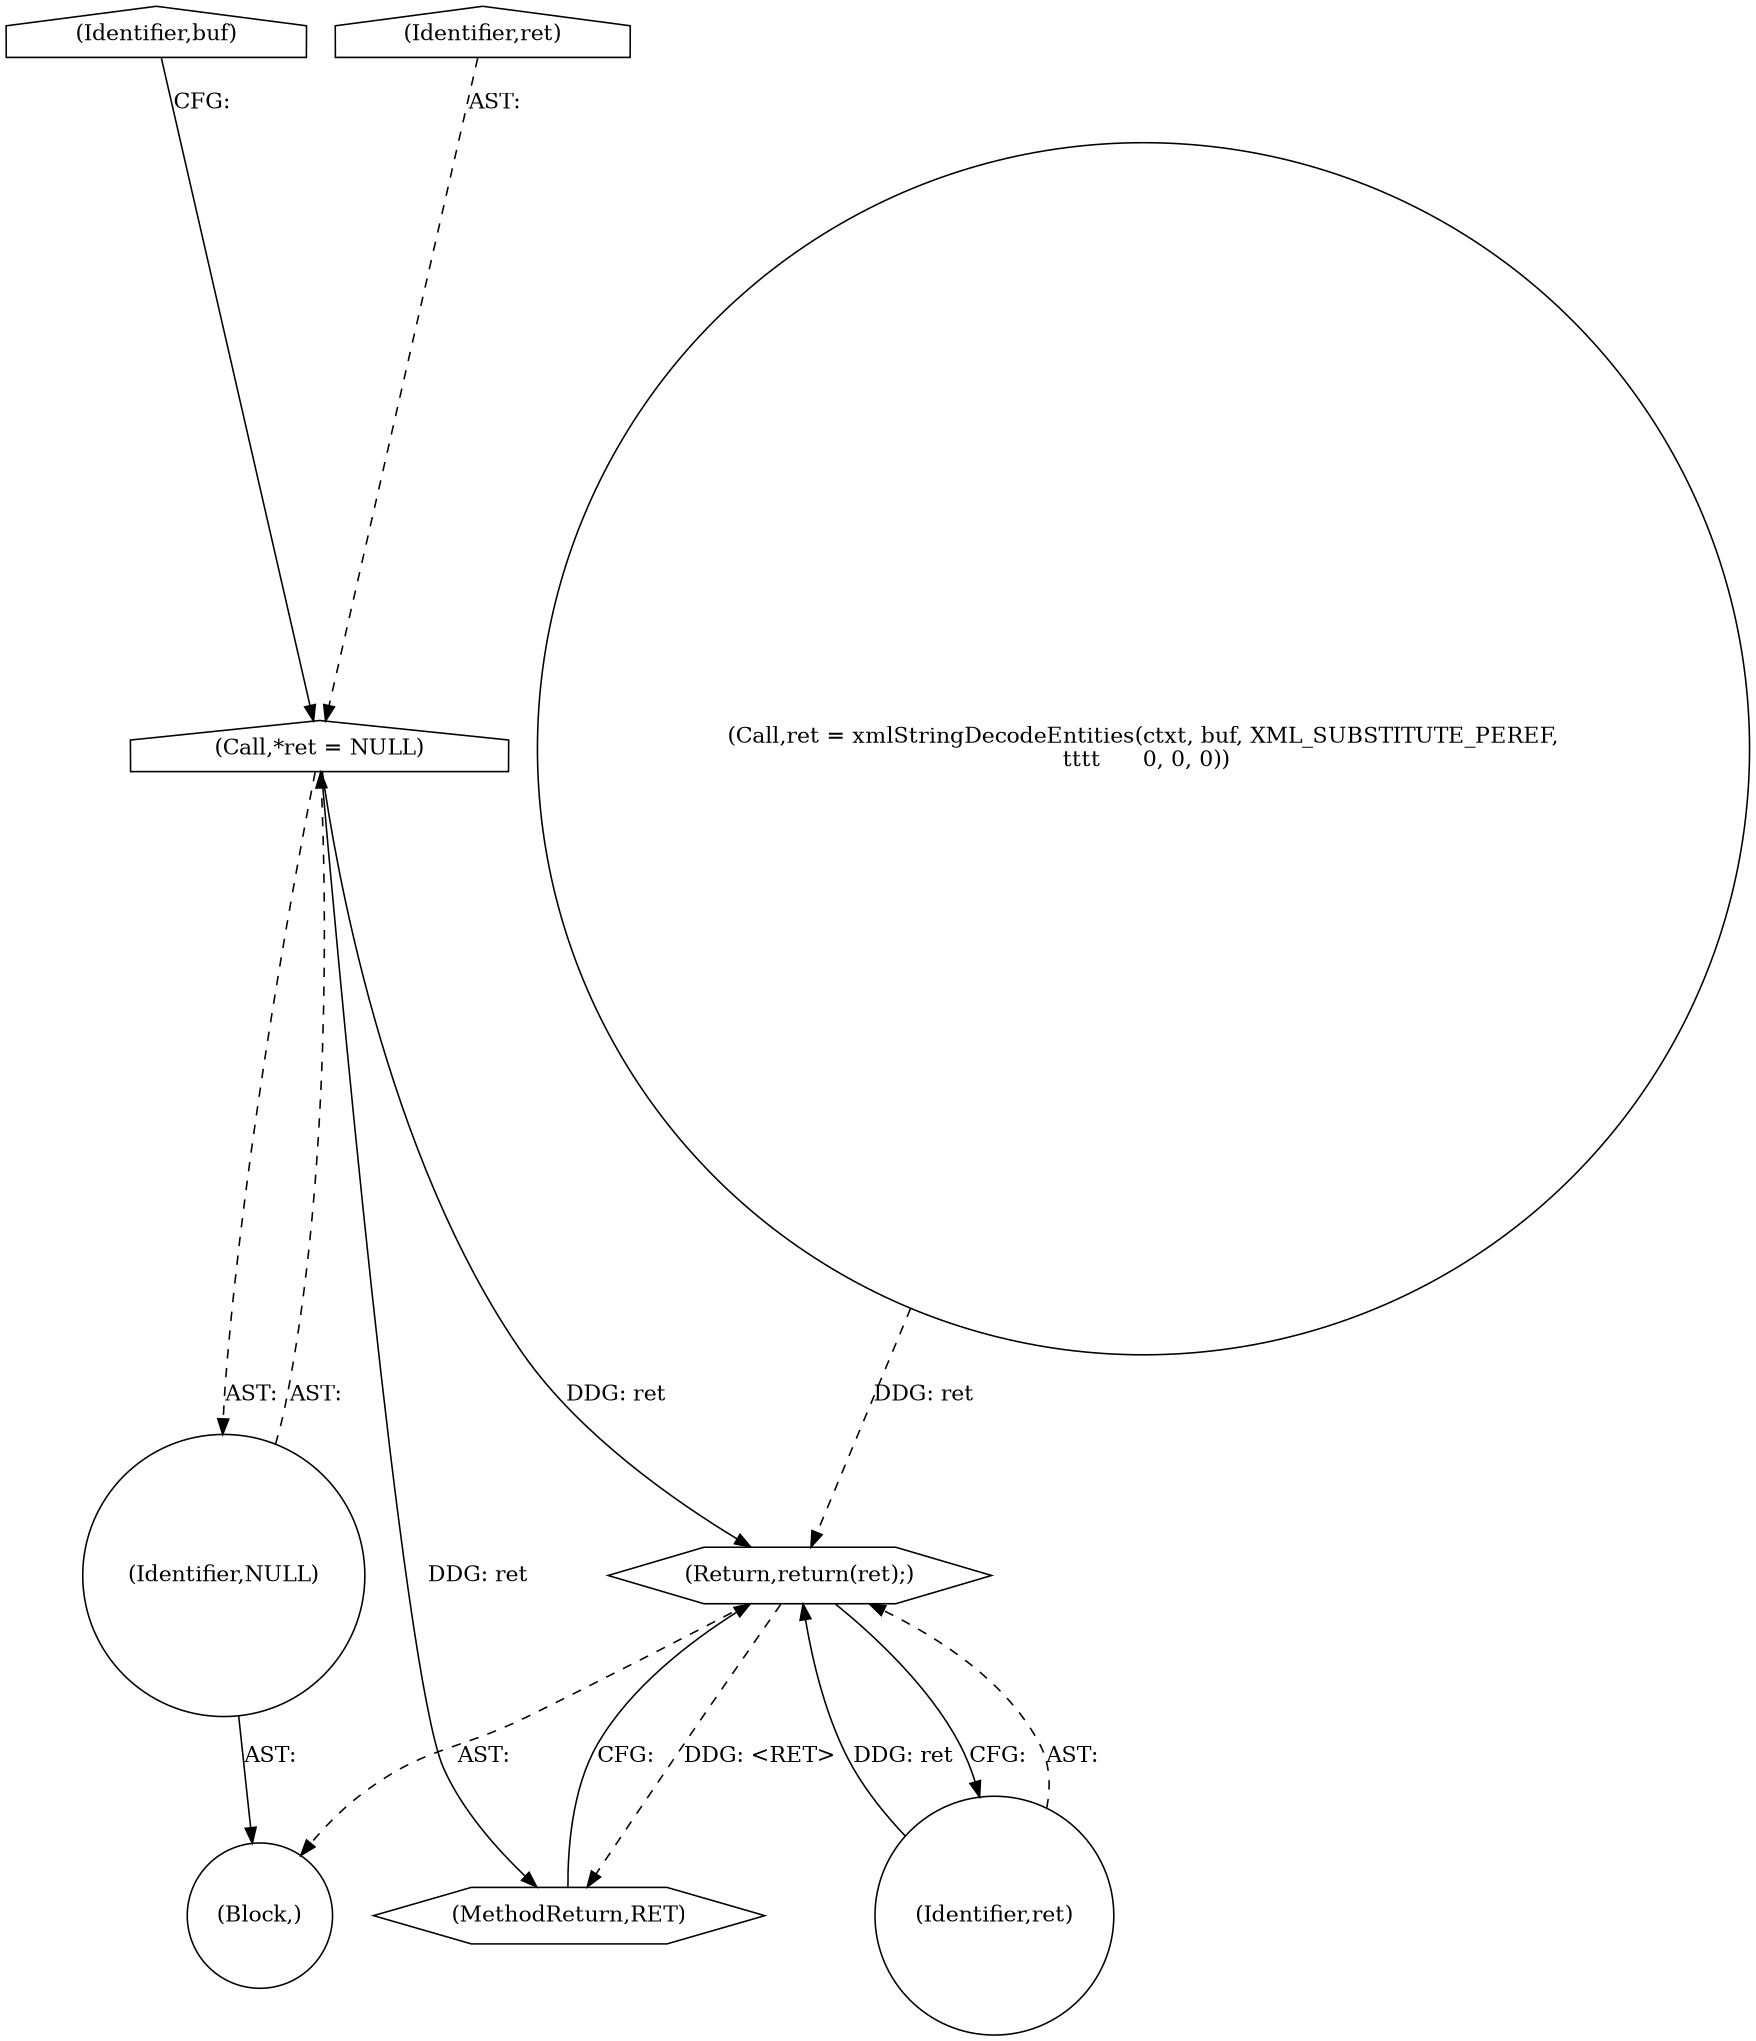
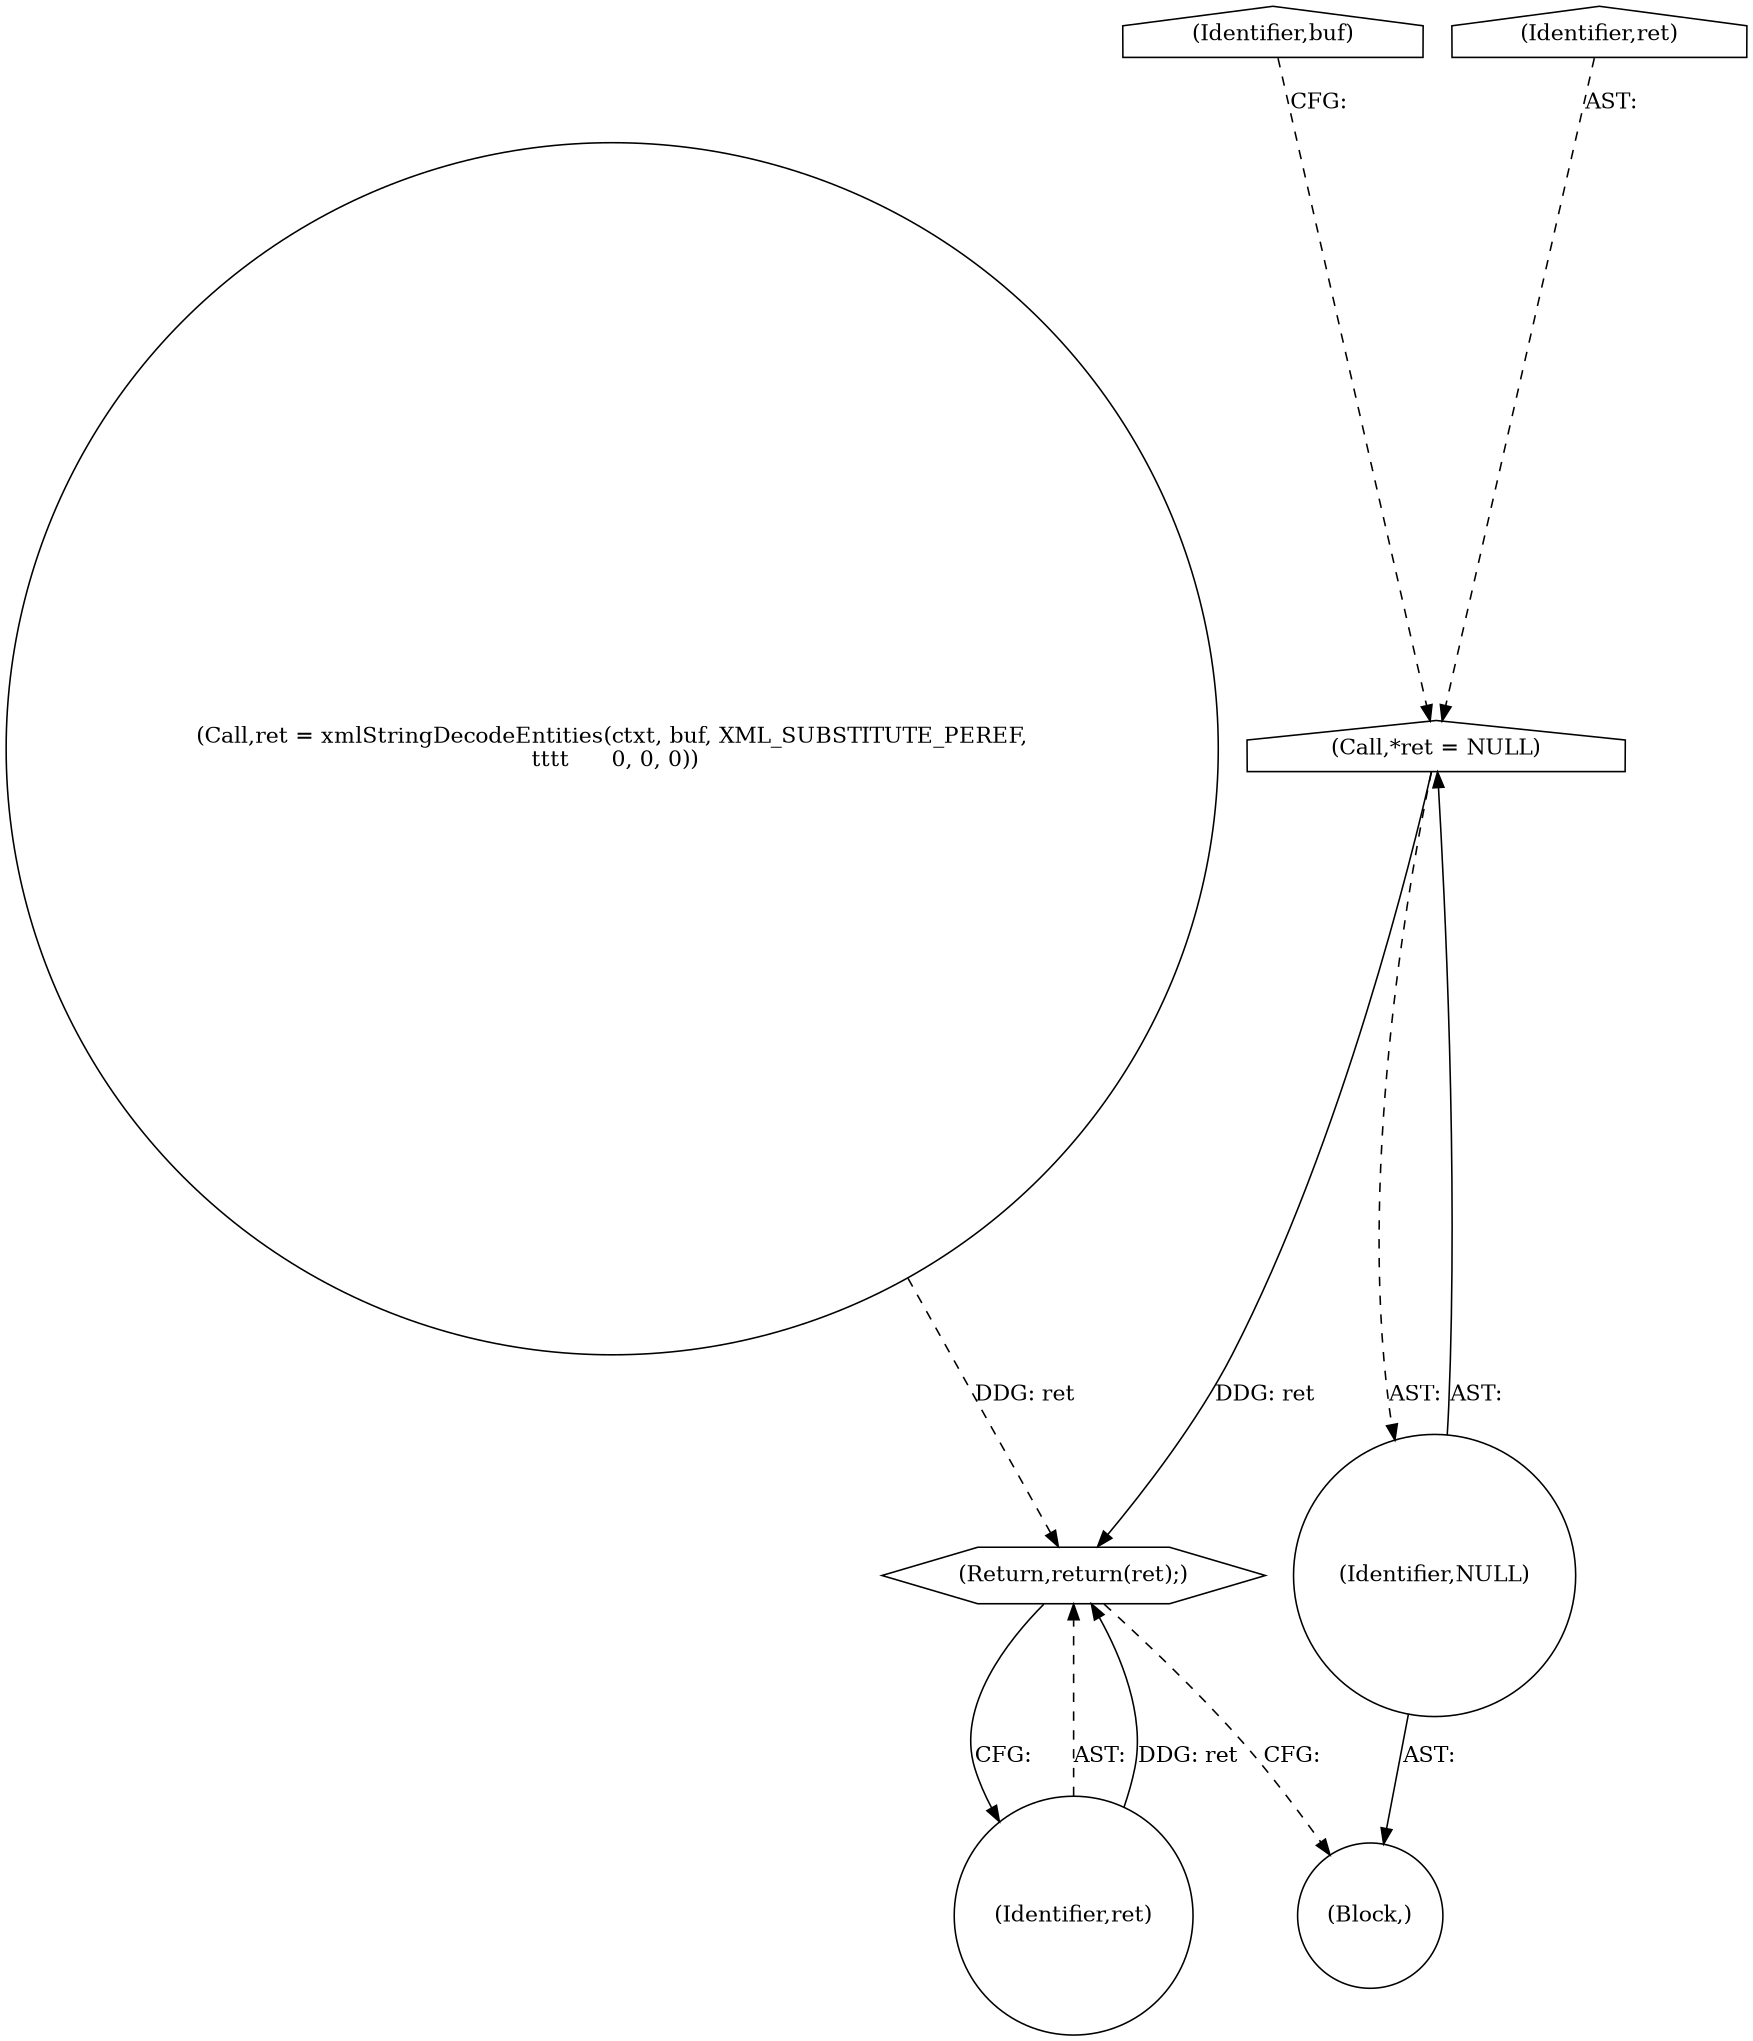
(236, 382) -> (1352, 382)
(319, 1118) -> (1451, 1111)
(487, 1756) -> (1296, 1756)
(569, 1916) -> none
